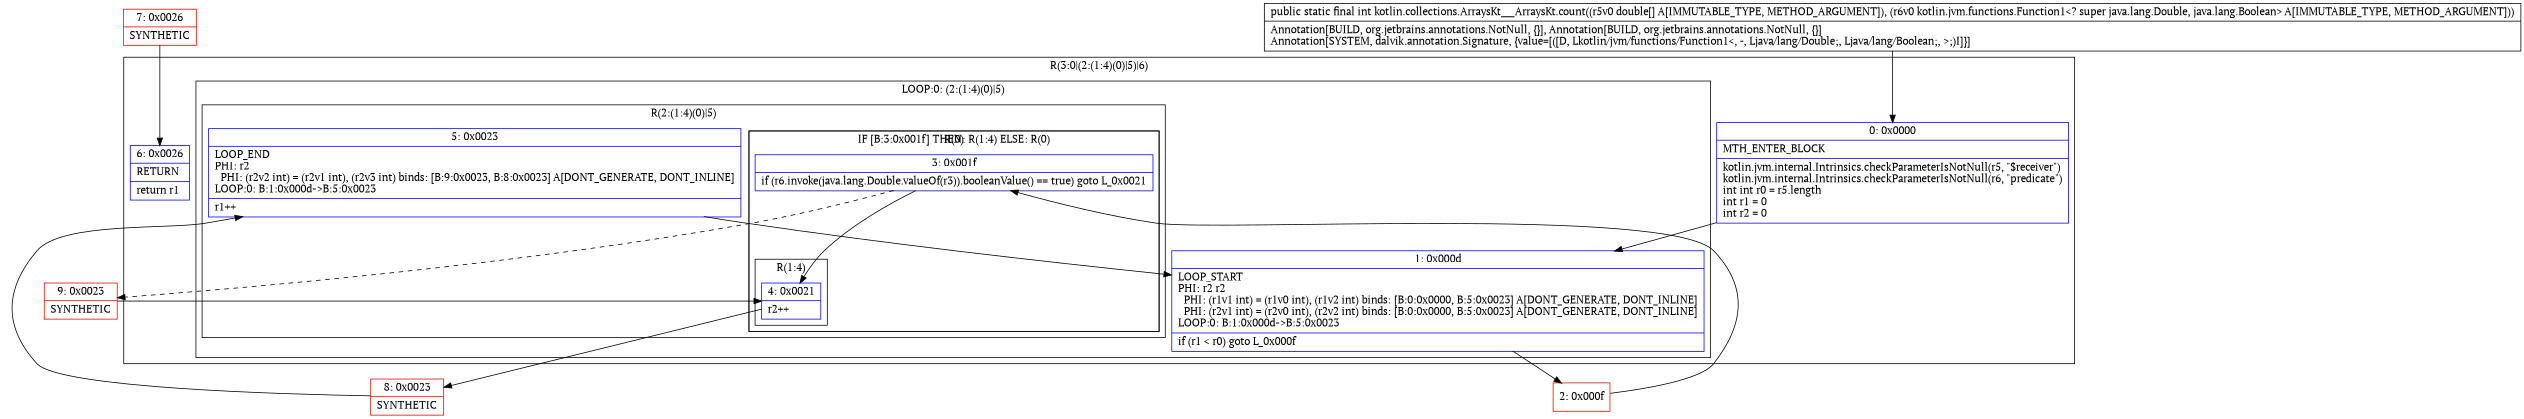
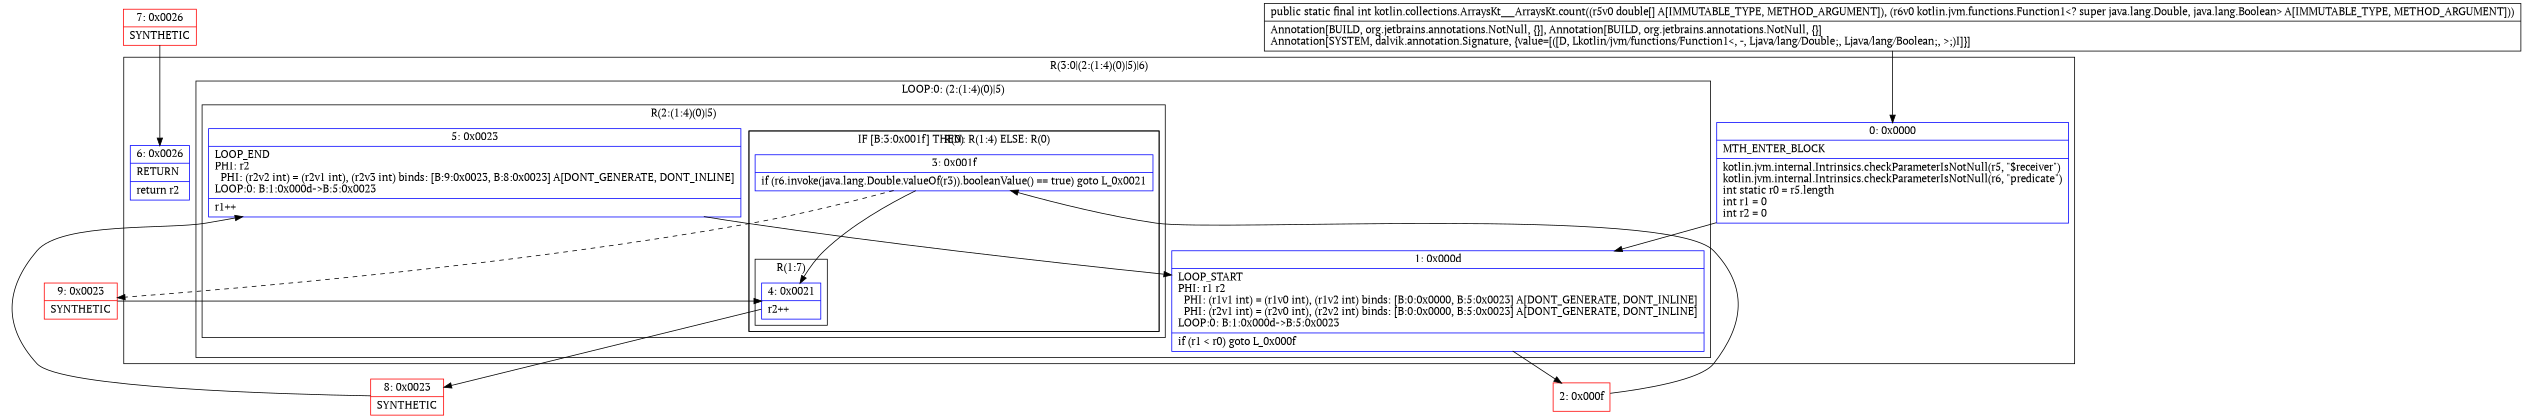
(158, 190) -> (158, 190)
(1772, 190) -> (1779, 190)
(791, 268) -> (791, 268)
(1203, 289) -> (1203, 289)
